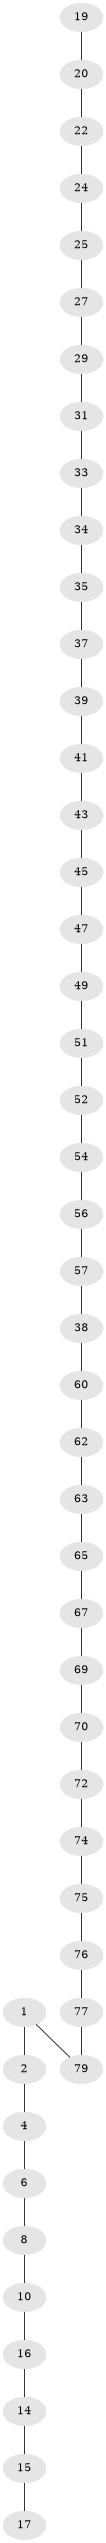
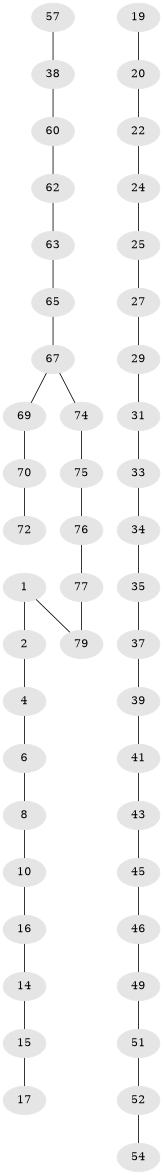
(82, 929) -> (139, 929)
(82, 1214) -> none
(82, 1813) -> (67, 388)
